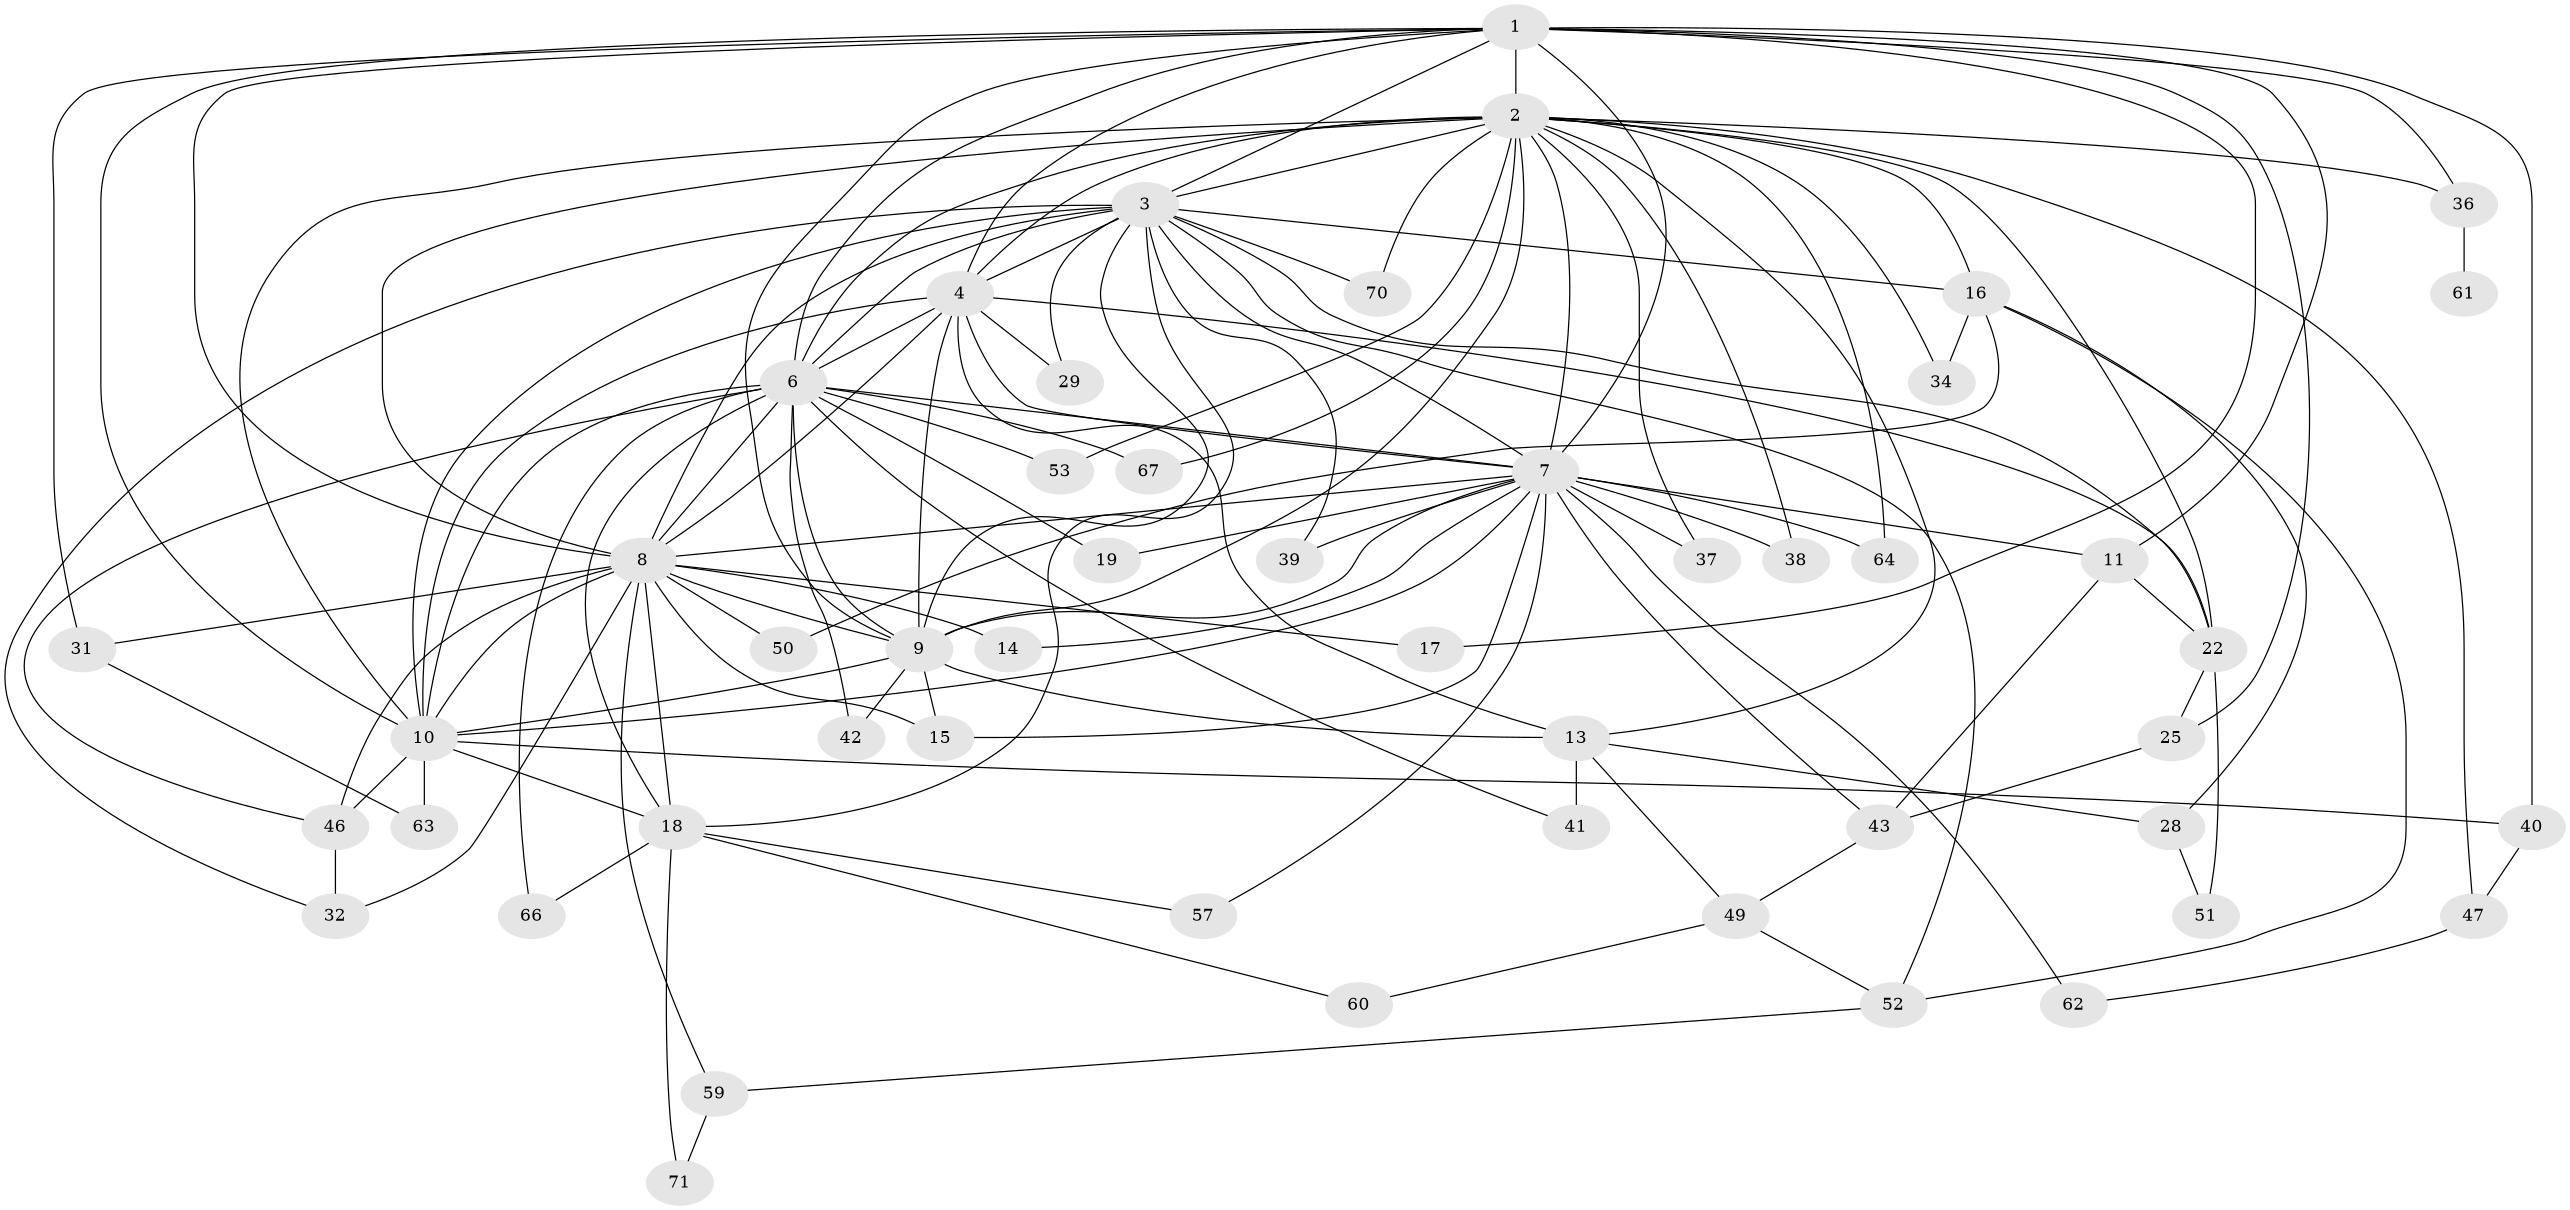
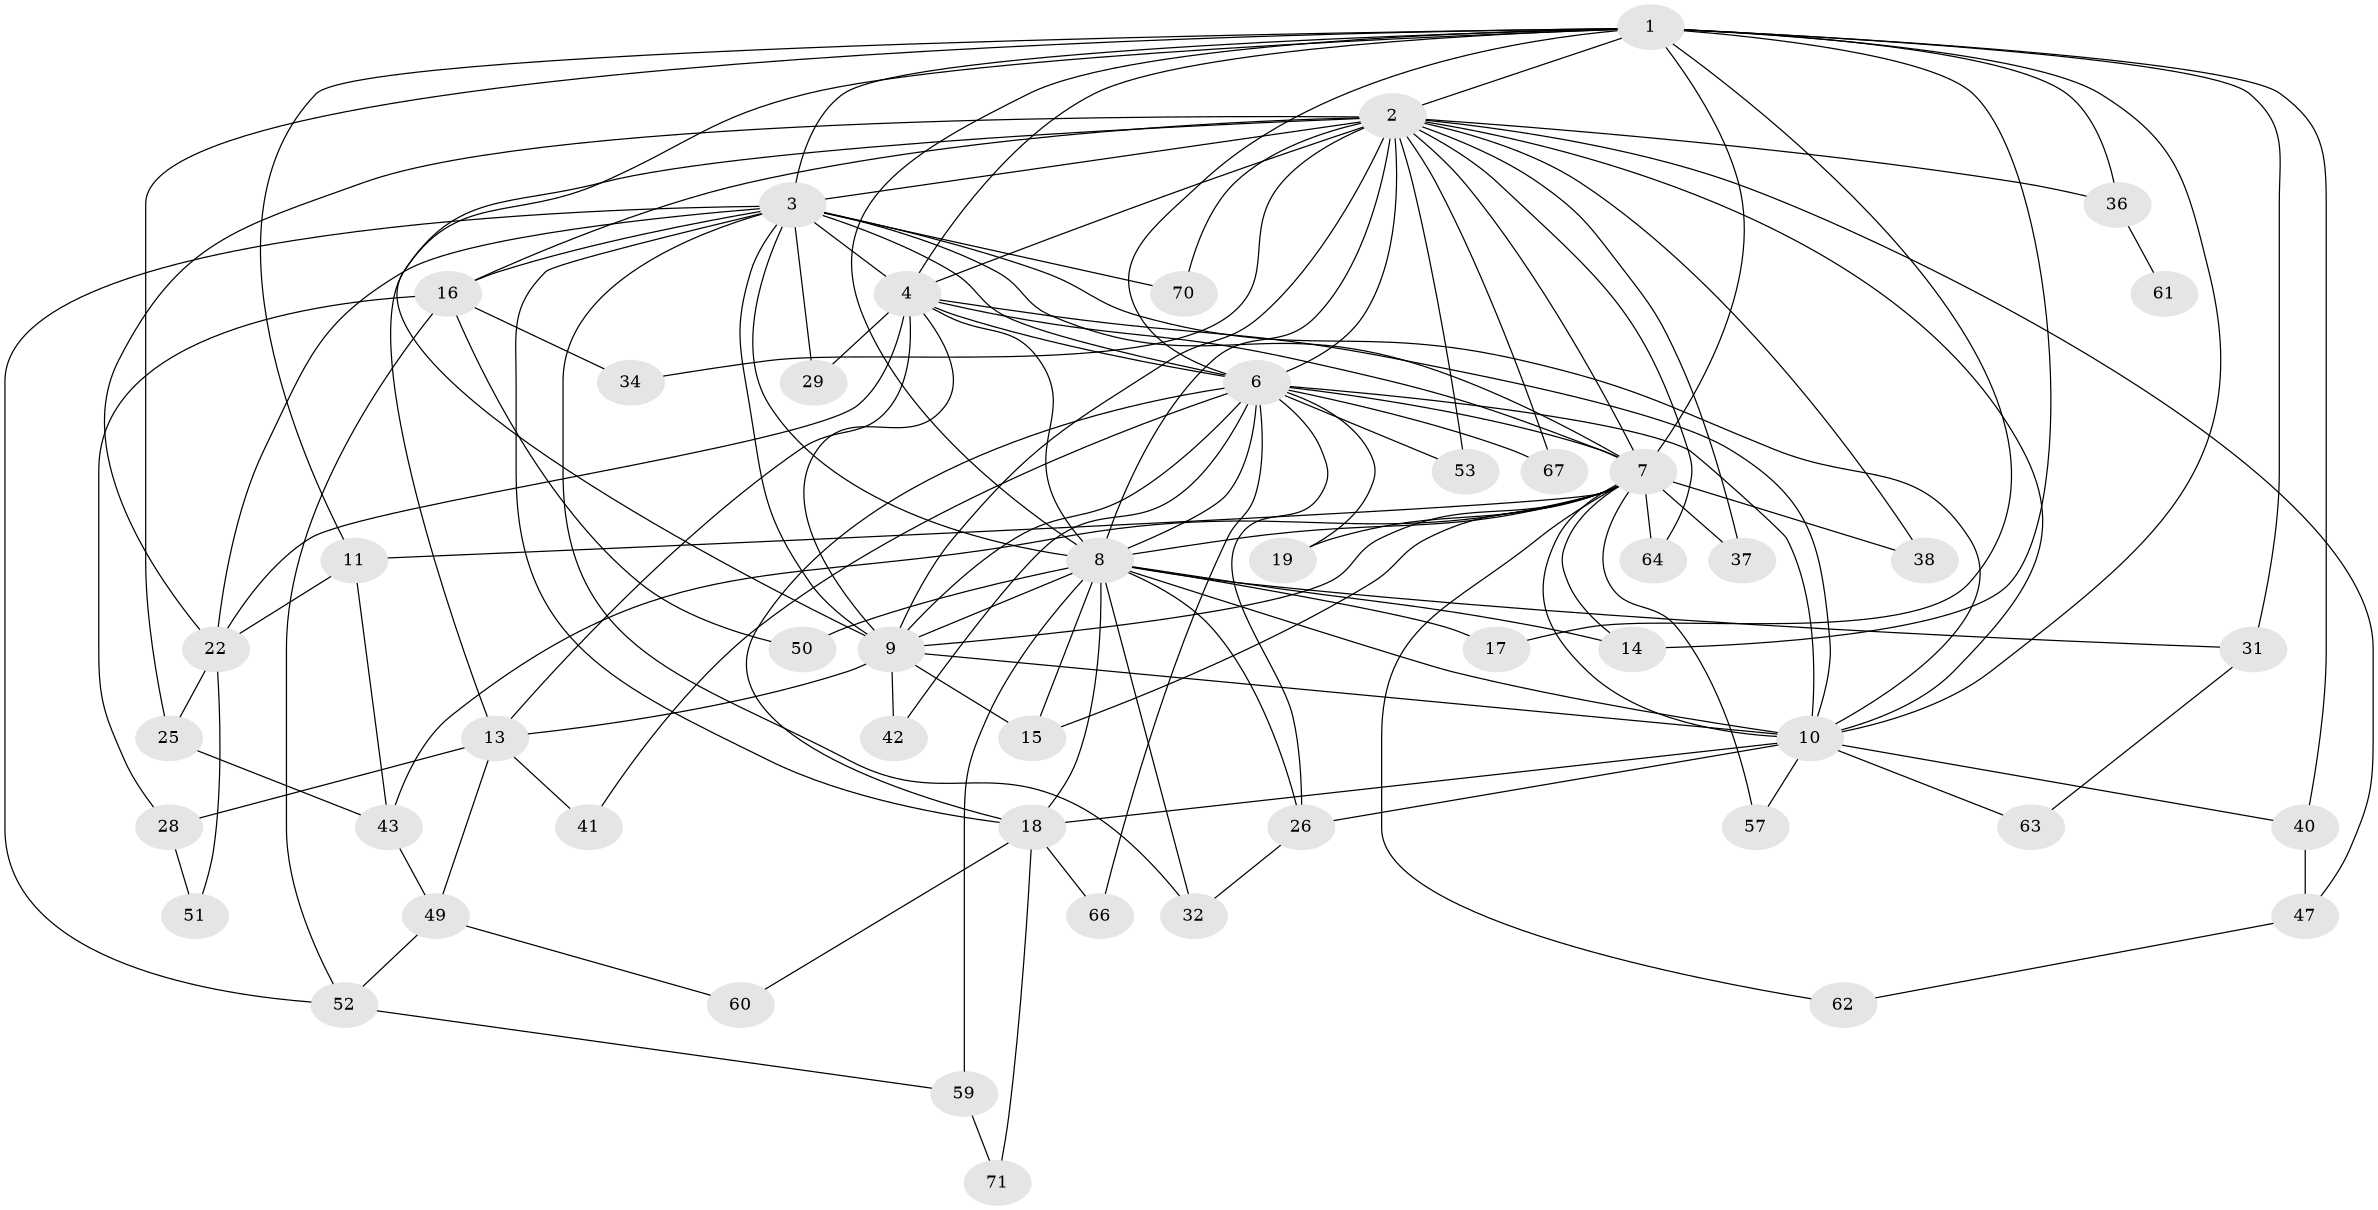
none -> (2049, 362)
(1290, 561) -> none
(335, 827) -> (1301, 827)
(938, 872) -> (1783, 783)
